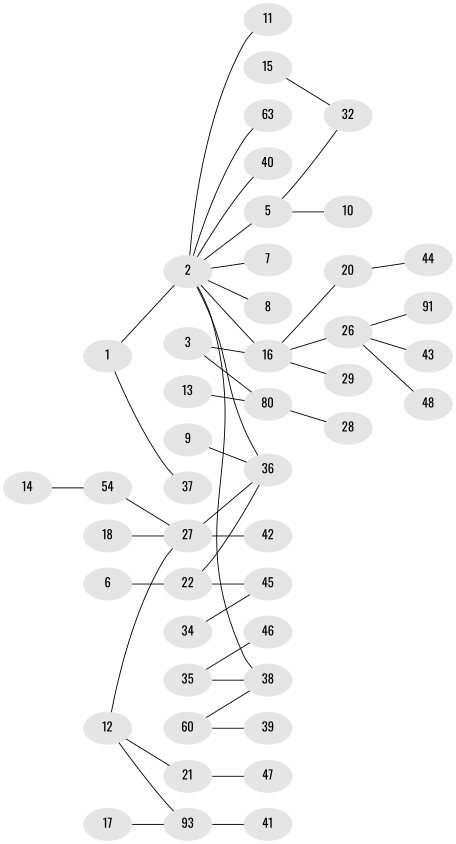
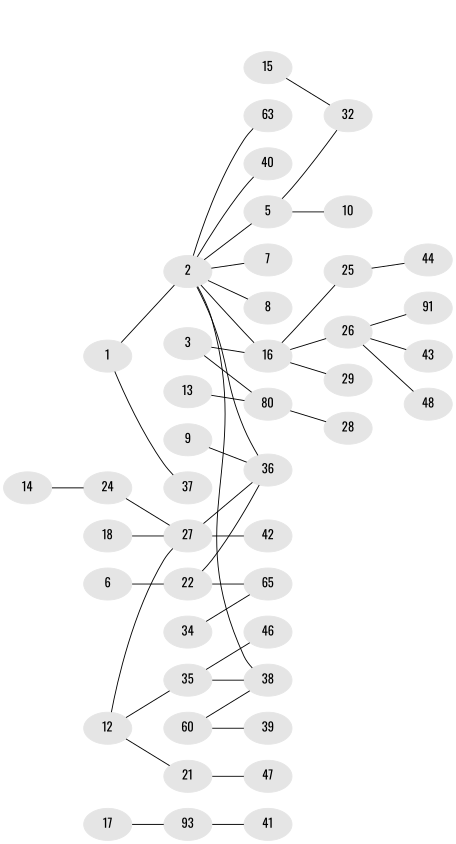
(268, 20) -> none
(348, 272) -> (348, 272)
(108, 488) -> (108, 488)
(268, 584) -> (268, 584)
(145, 778) -> (148, 704)
